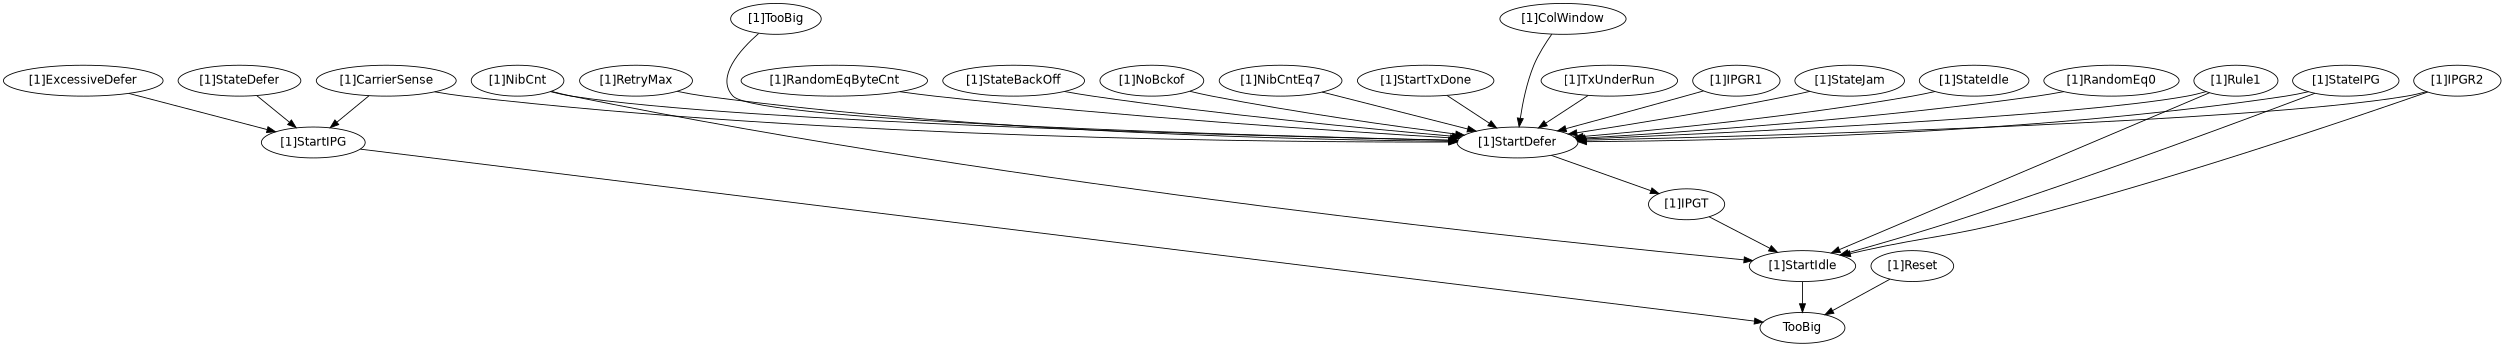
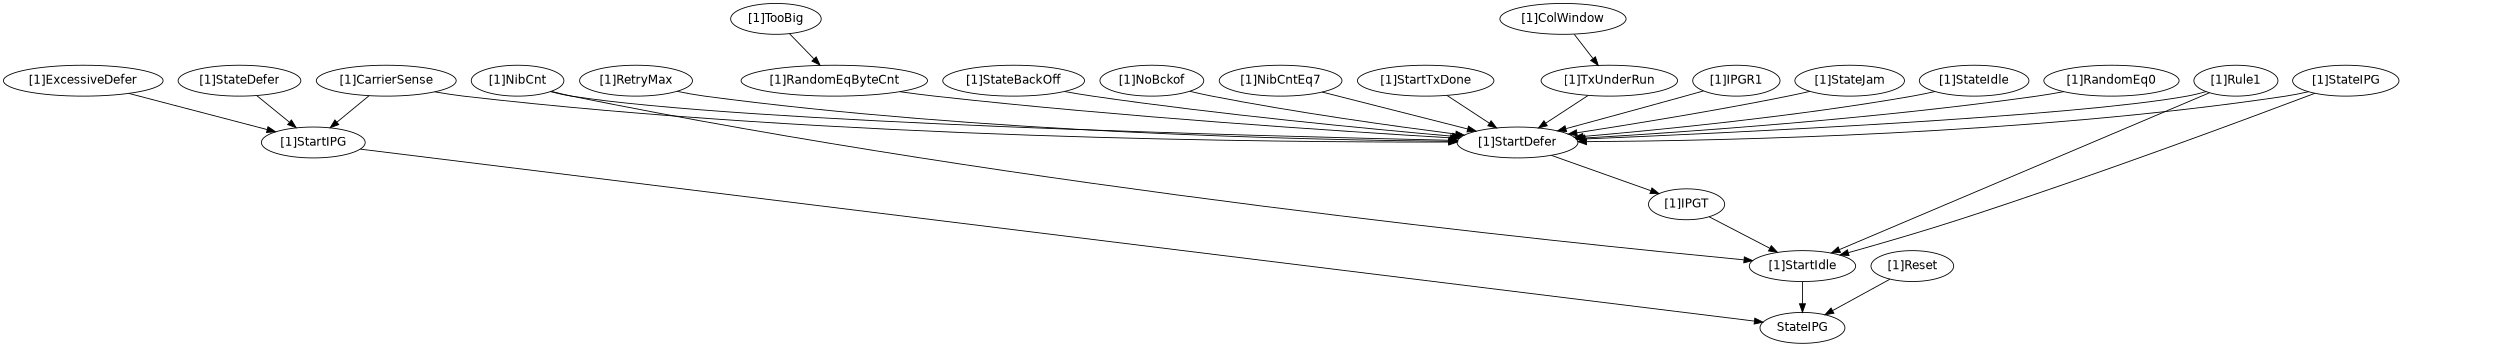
(1531, 74) -> (1584, 46)
(2457, 81) -> none
(1052, 127) -> (802, 46)
(1802, 328) -> (1802, 328)
